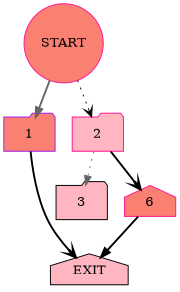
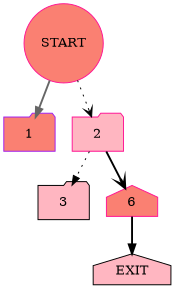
(91, 164) -> (83, 164)
(41, 204) -> none
